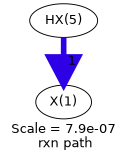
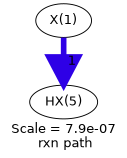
(64, 47) -> (64, 47)
